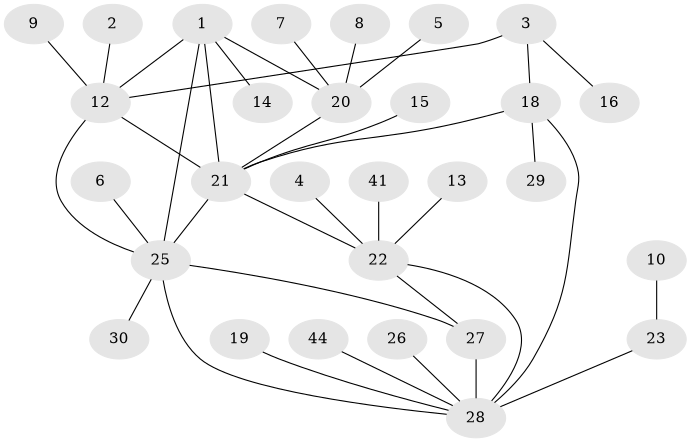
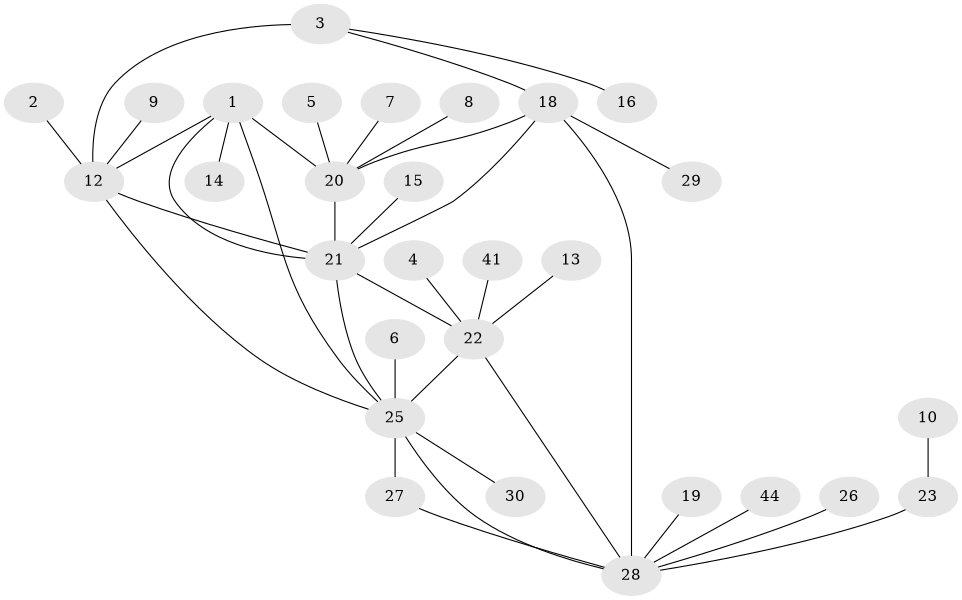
none -> (442, 142)
(427, 300) -> (435, 379)
